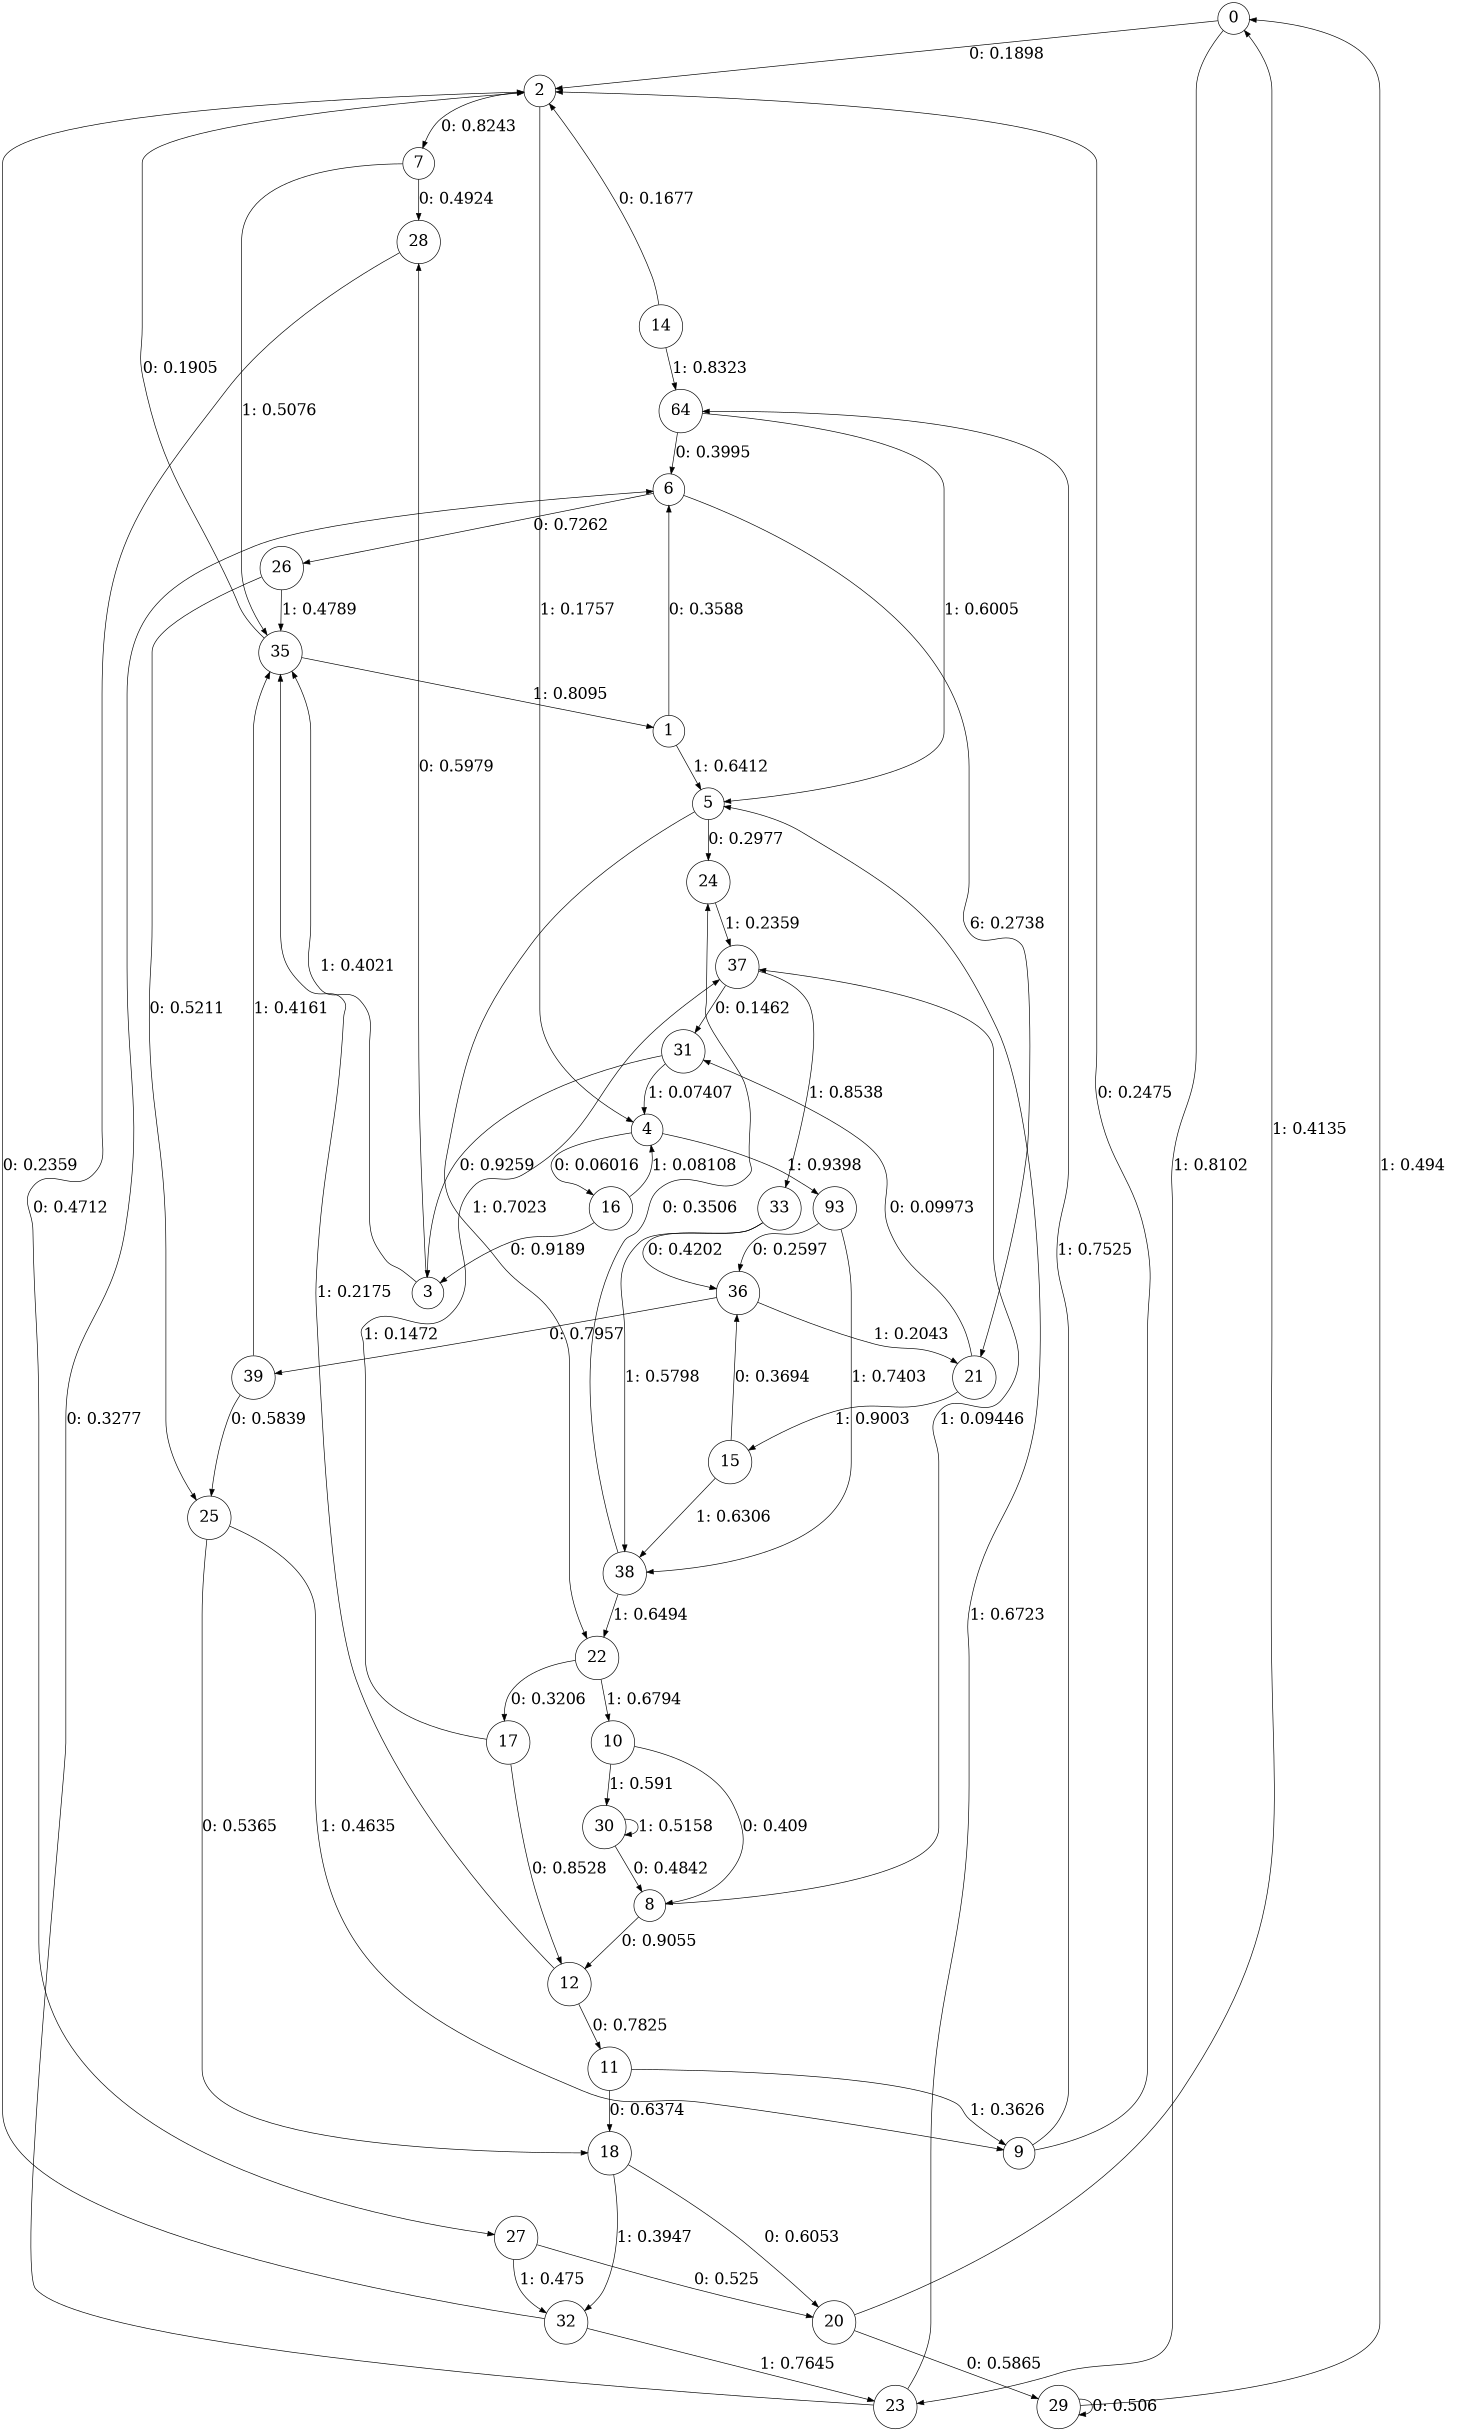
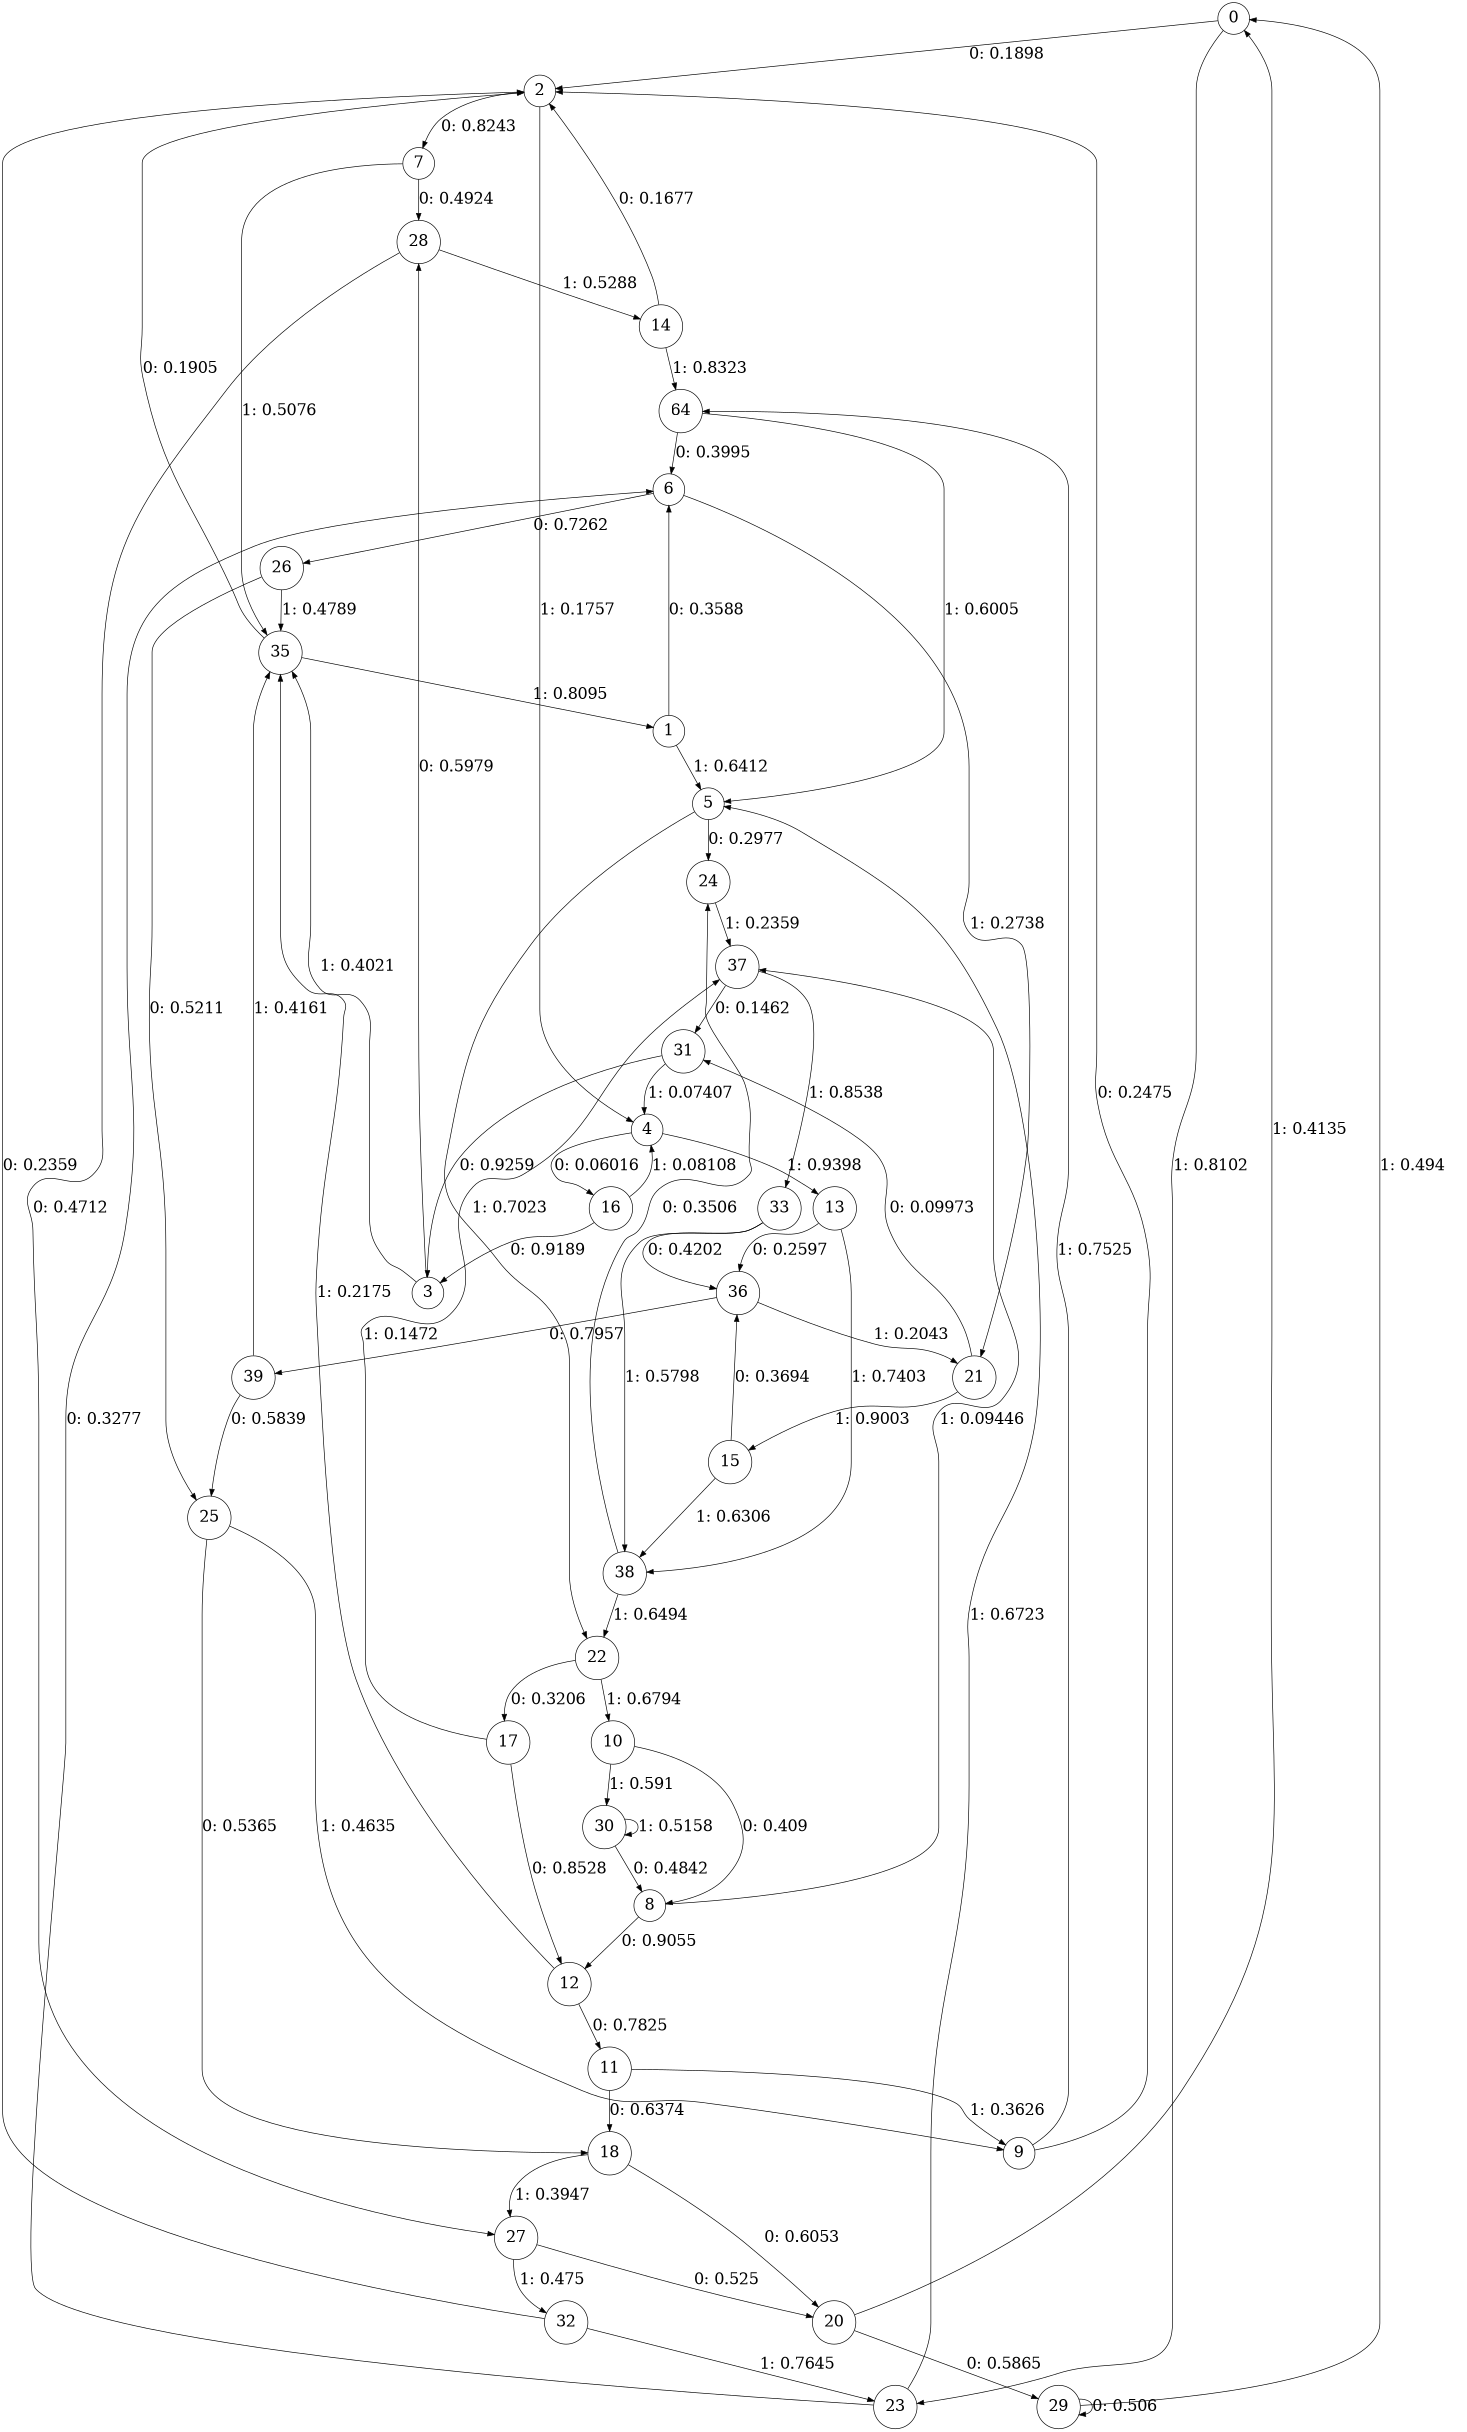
none -> (531, 282)
(1014, 924) -> (1014, 924)
(835, 1208) -> (835, 1208)
(616, 2244) -> (537, 2169)
